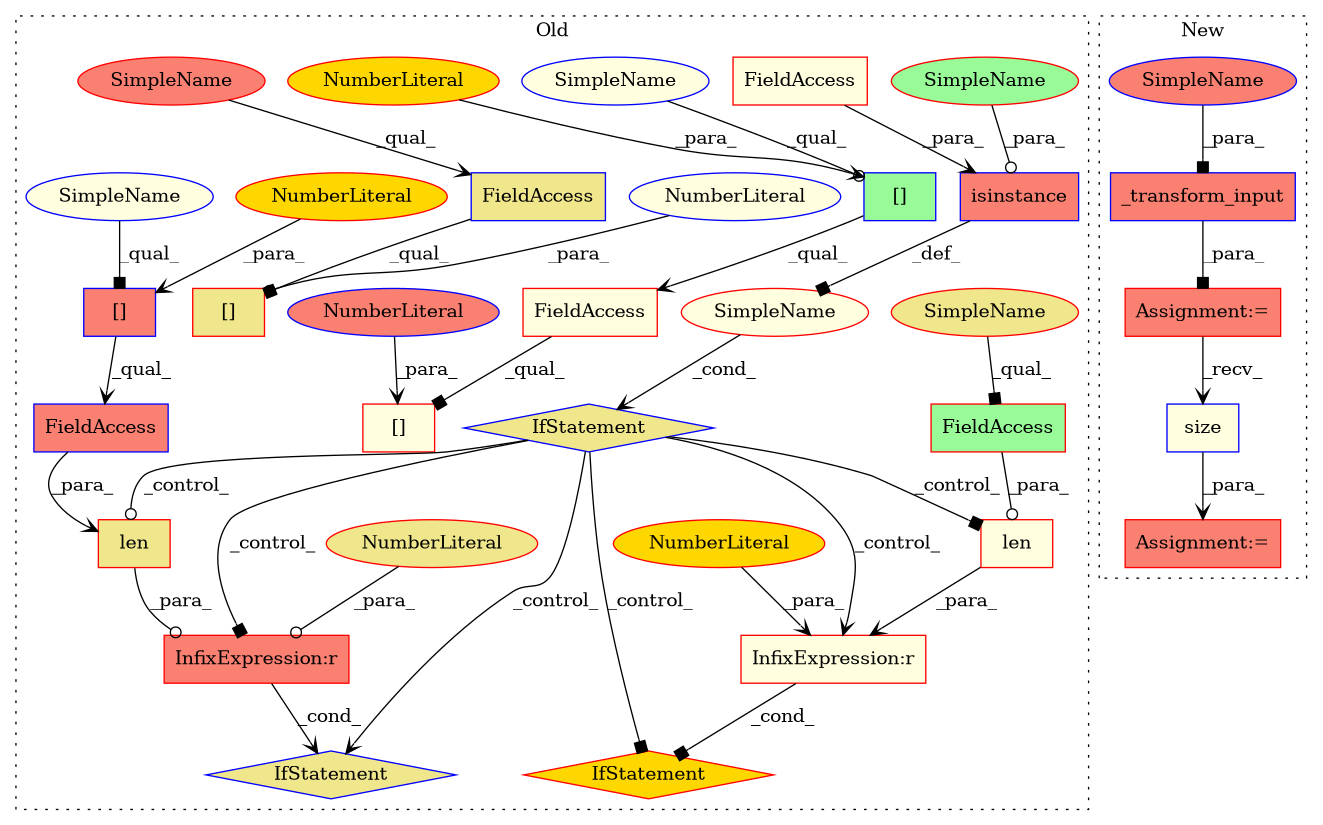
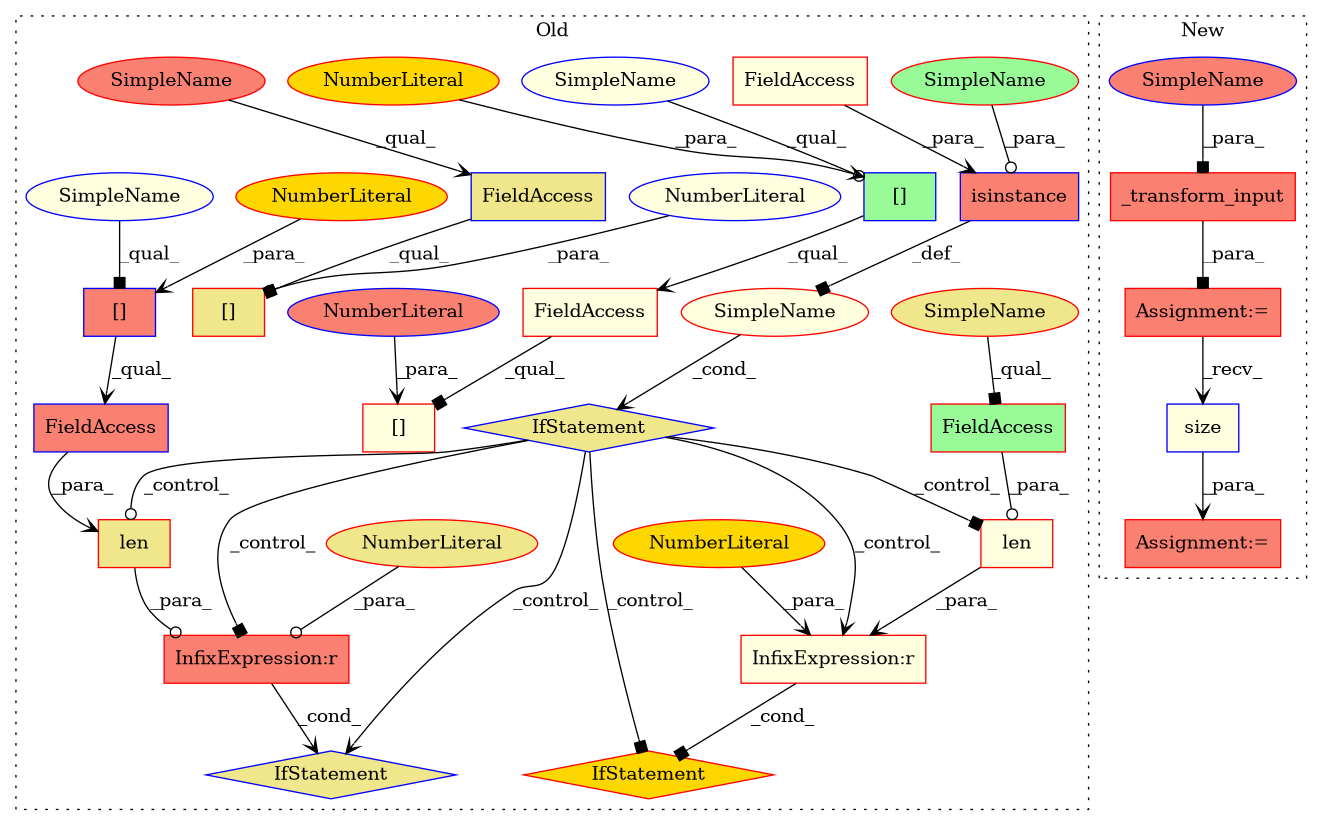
(1203, 197) -> (1203, 197)
